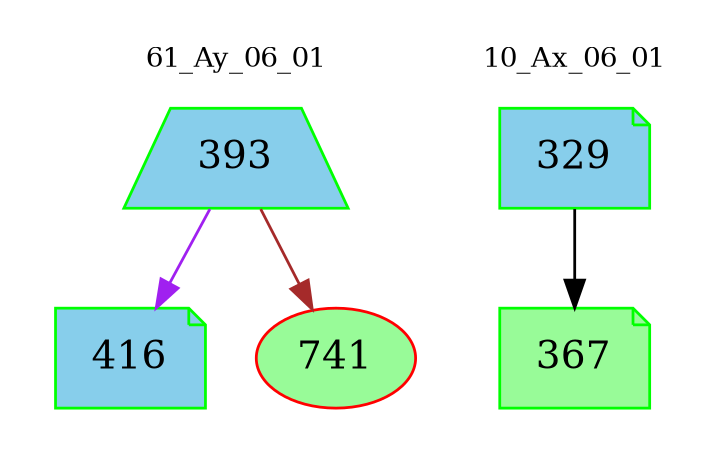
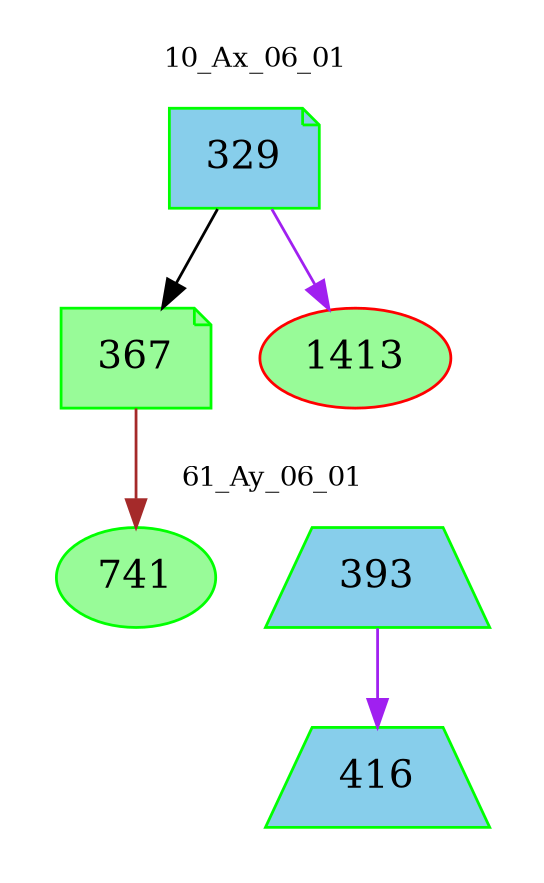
(280, 247) -> (136, 469)
(130, 358) -> (378, 777)
(336, 358) -> (136, 577)
none -> (355, 358)
